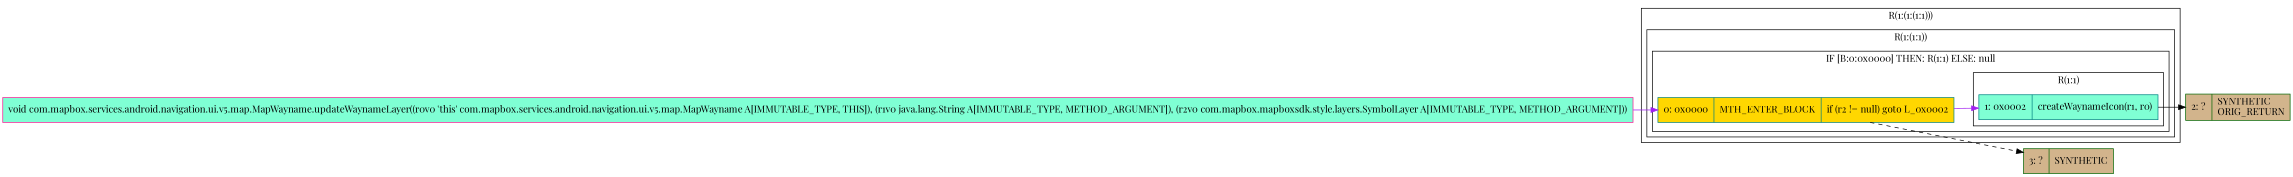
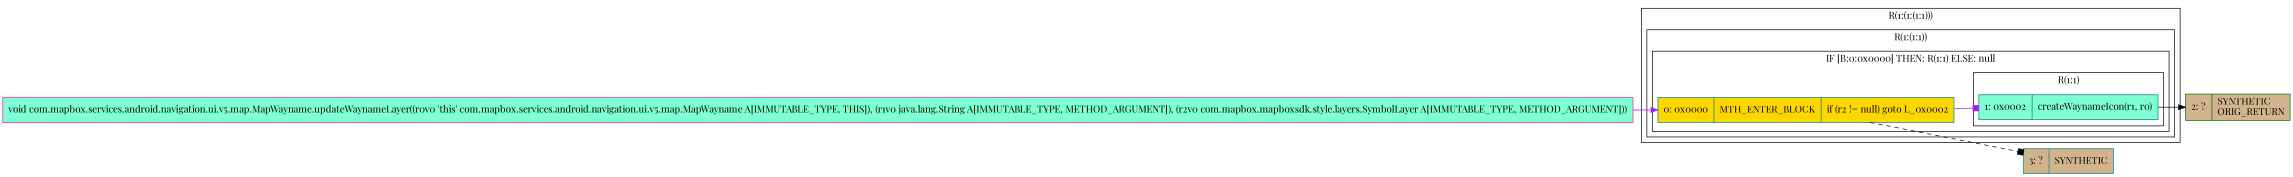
(1963, 108) -> (1963, 108)
(1943, 137) -> (1943, 137)
(2068, 161) -> (2068, 161)
